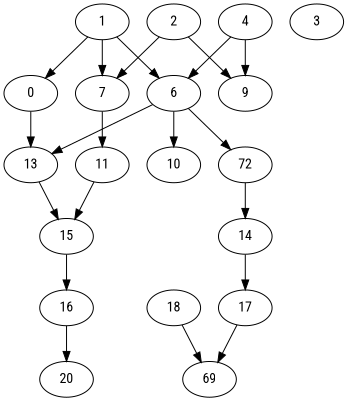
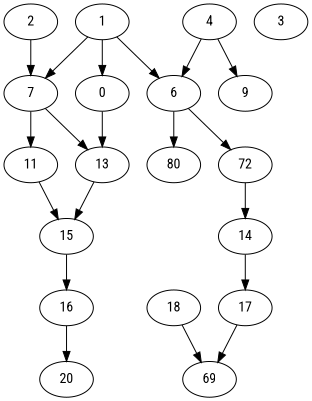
(205, 53) -> none
(109, 126) -> (63, 126)
(174, 165) -> (174, 165)
